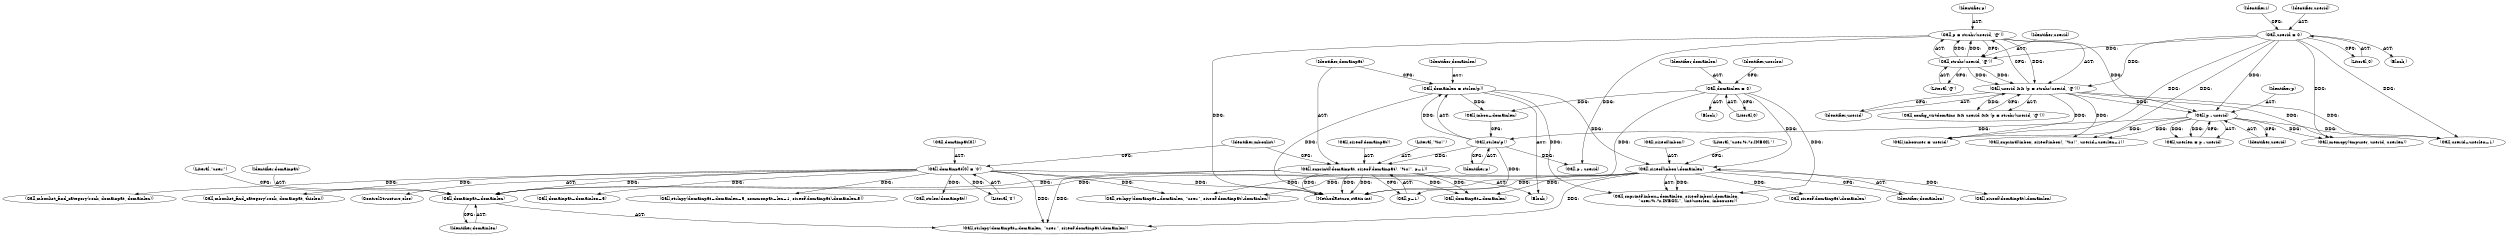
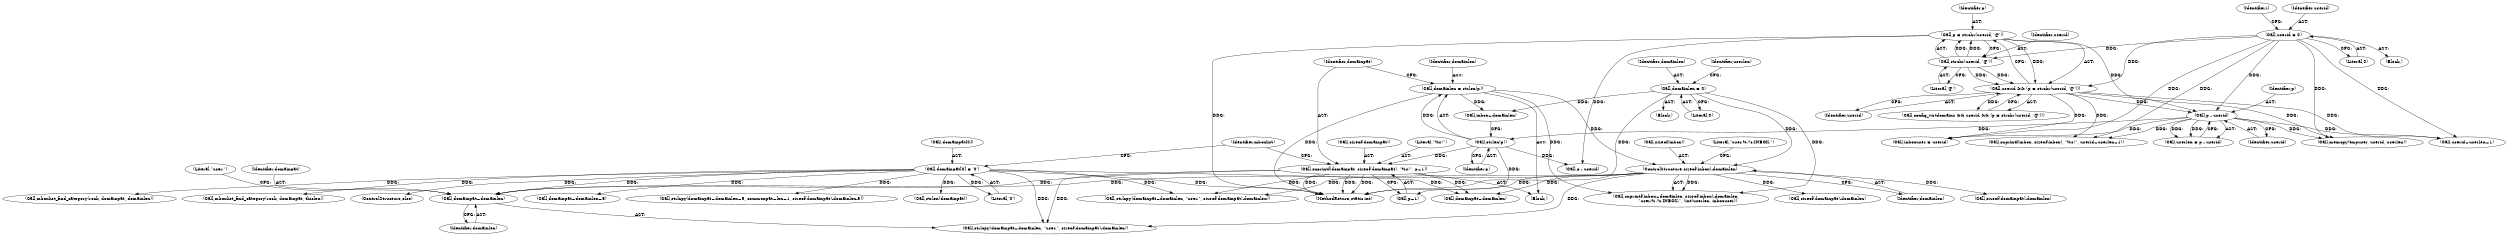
(1671, 169) -> (1690, 169)
(572, 183) -> (571, 183)
